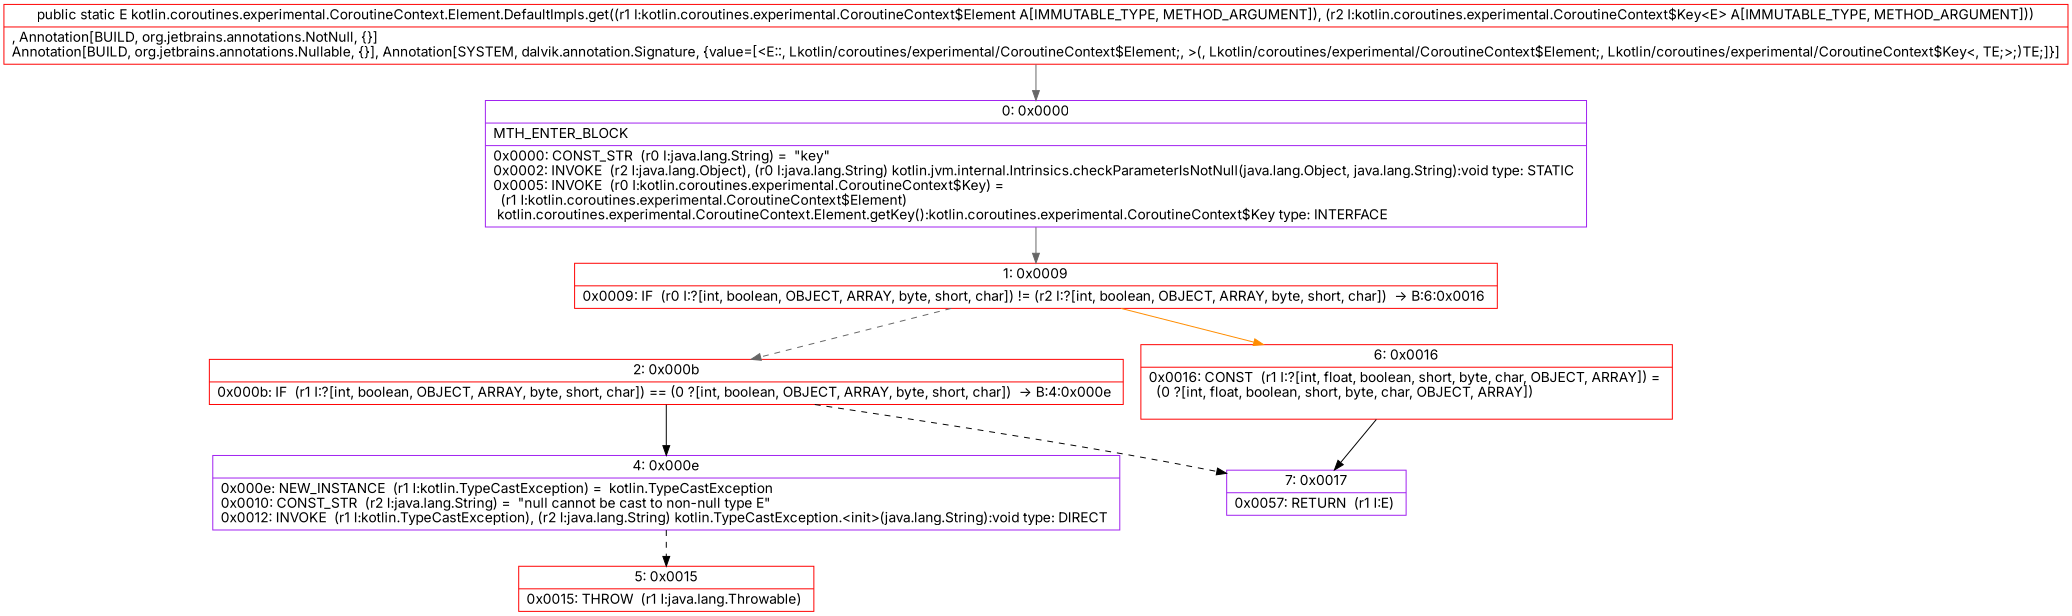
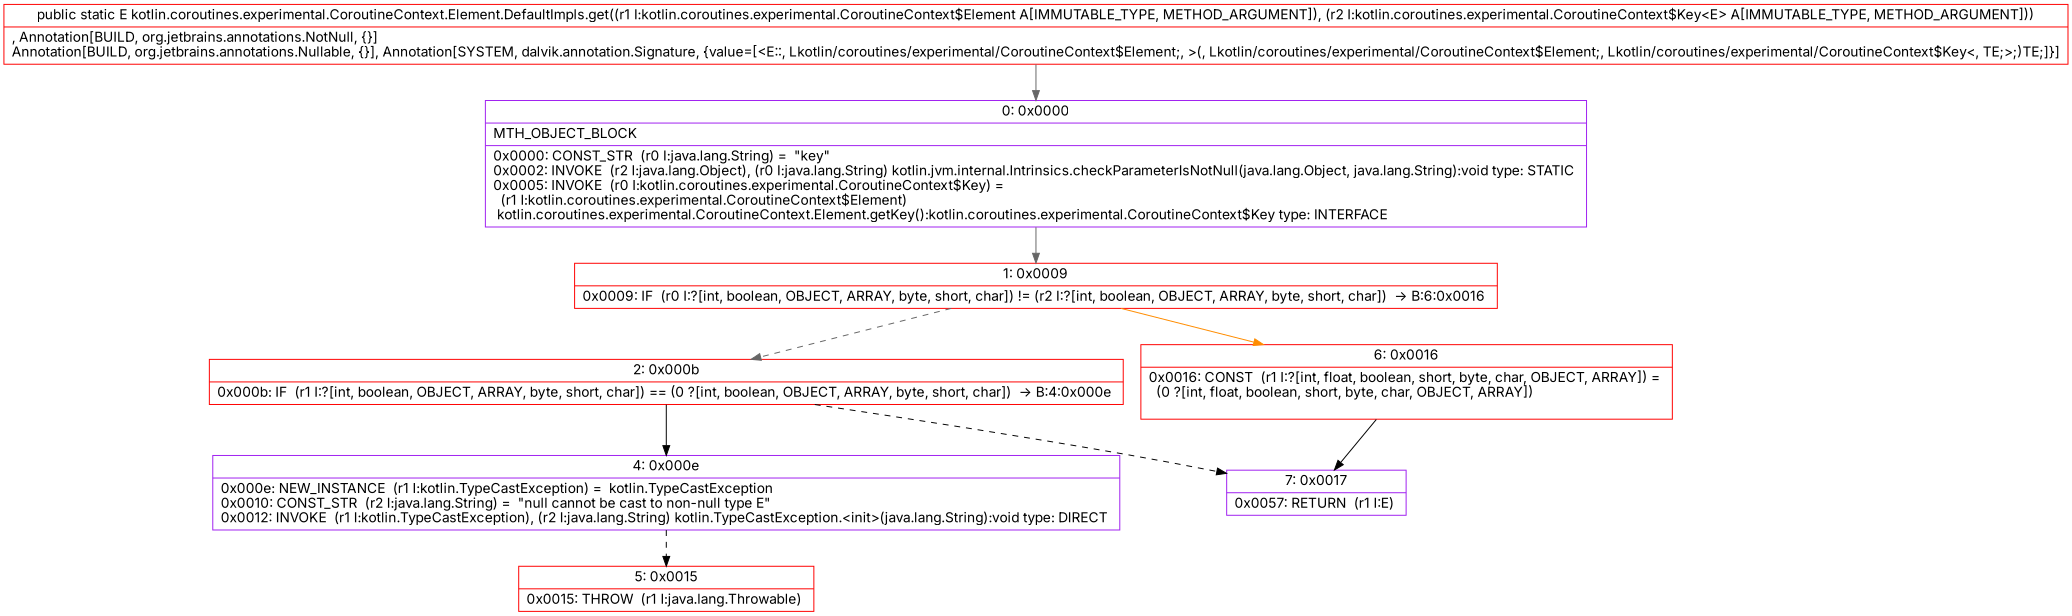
(561, 134) -> (566, 134)
